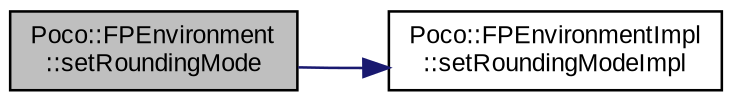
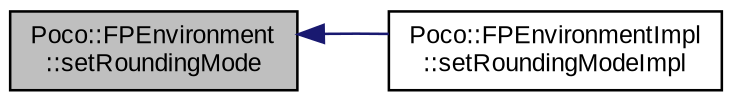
(331, 68) -> (356, 34)
